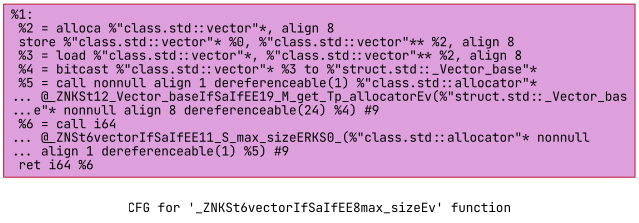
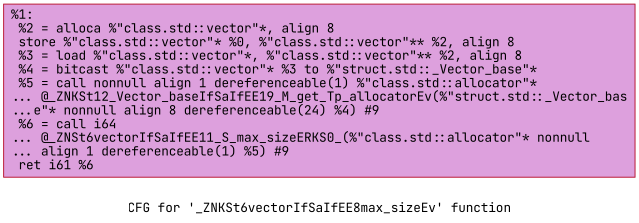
(52, 165) -> (52, 165)
